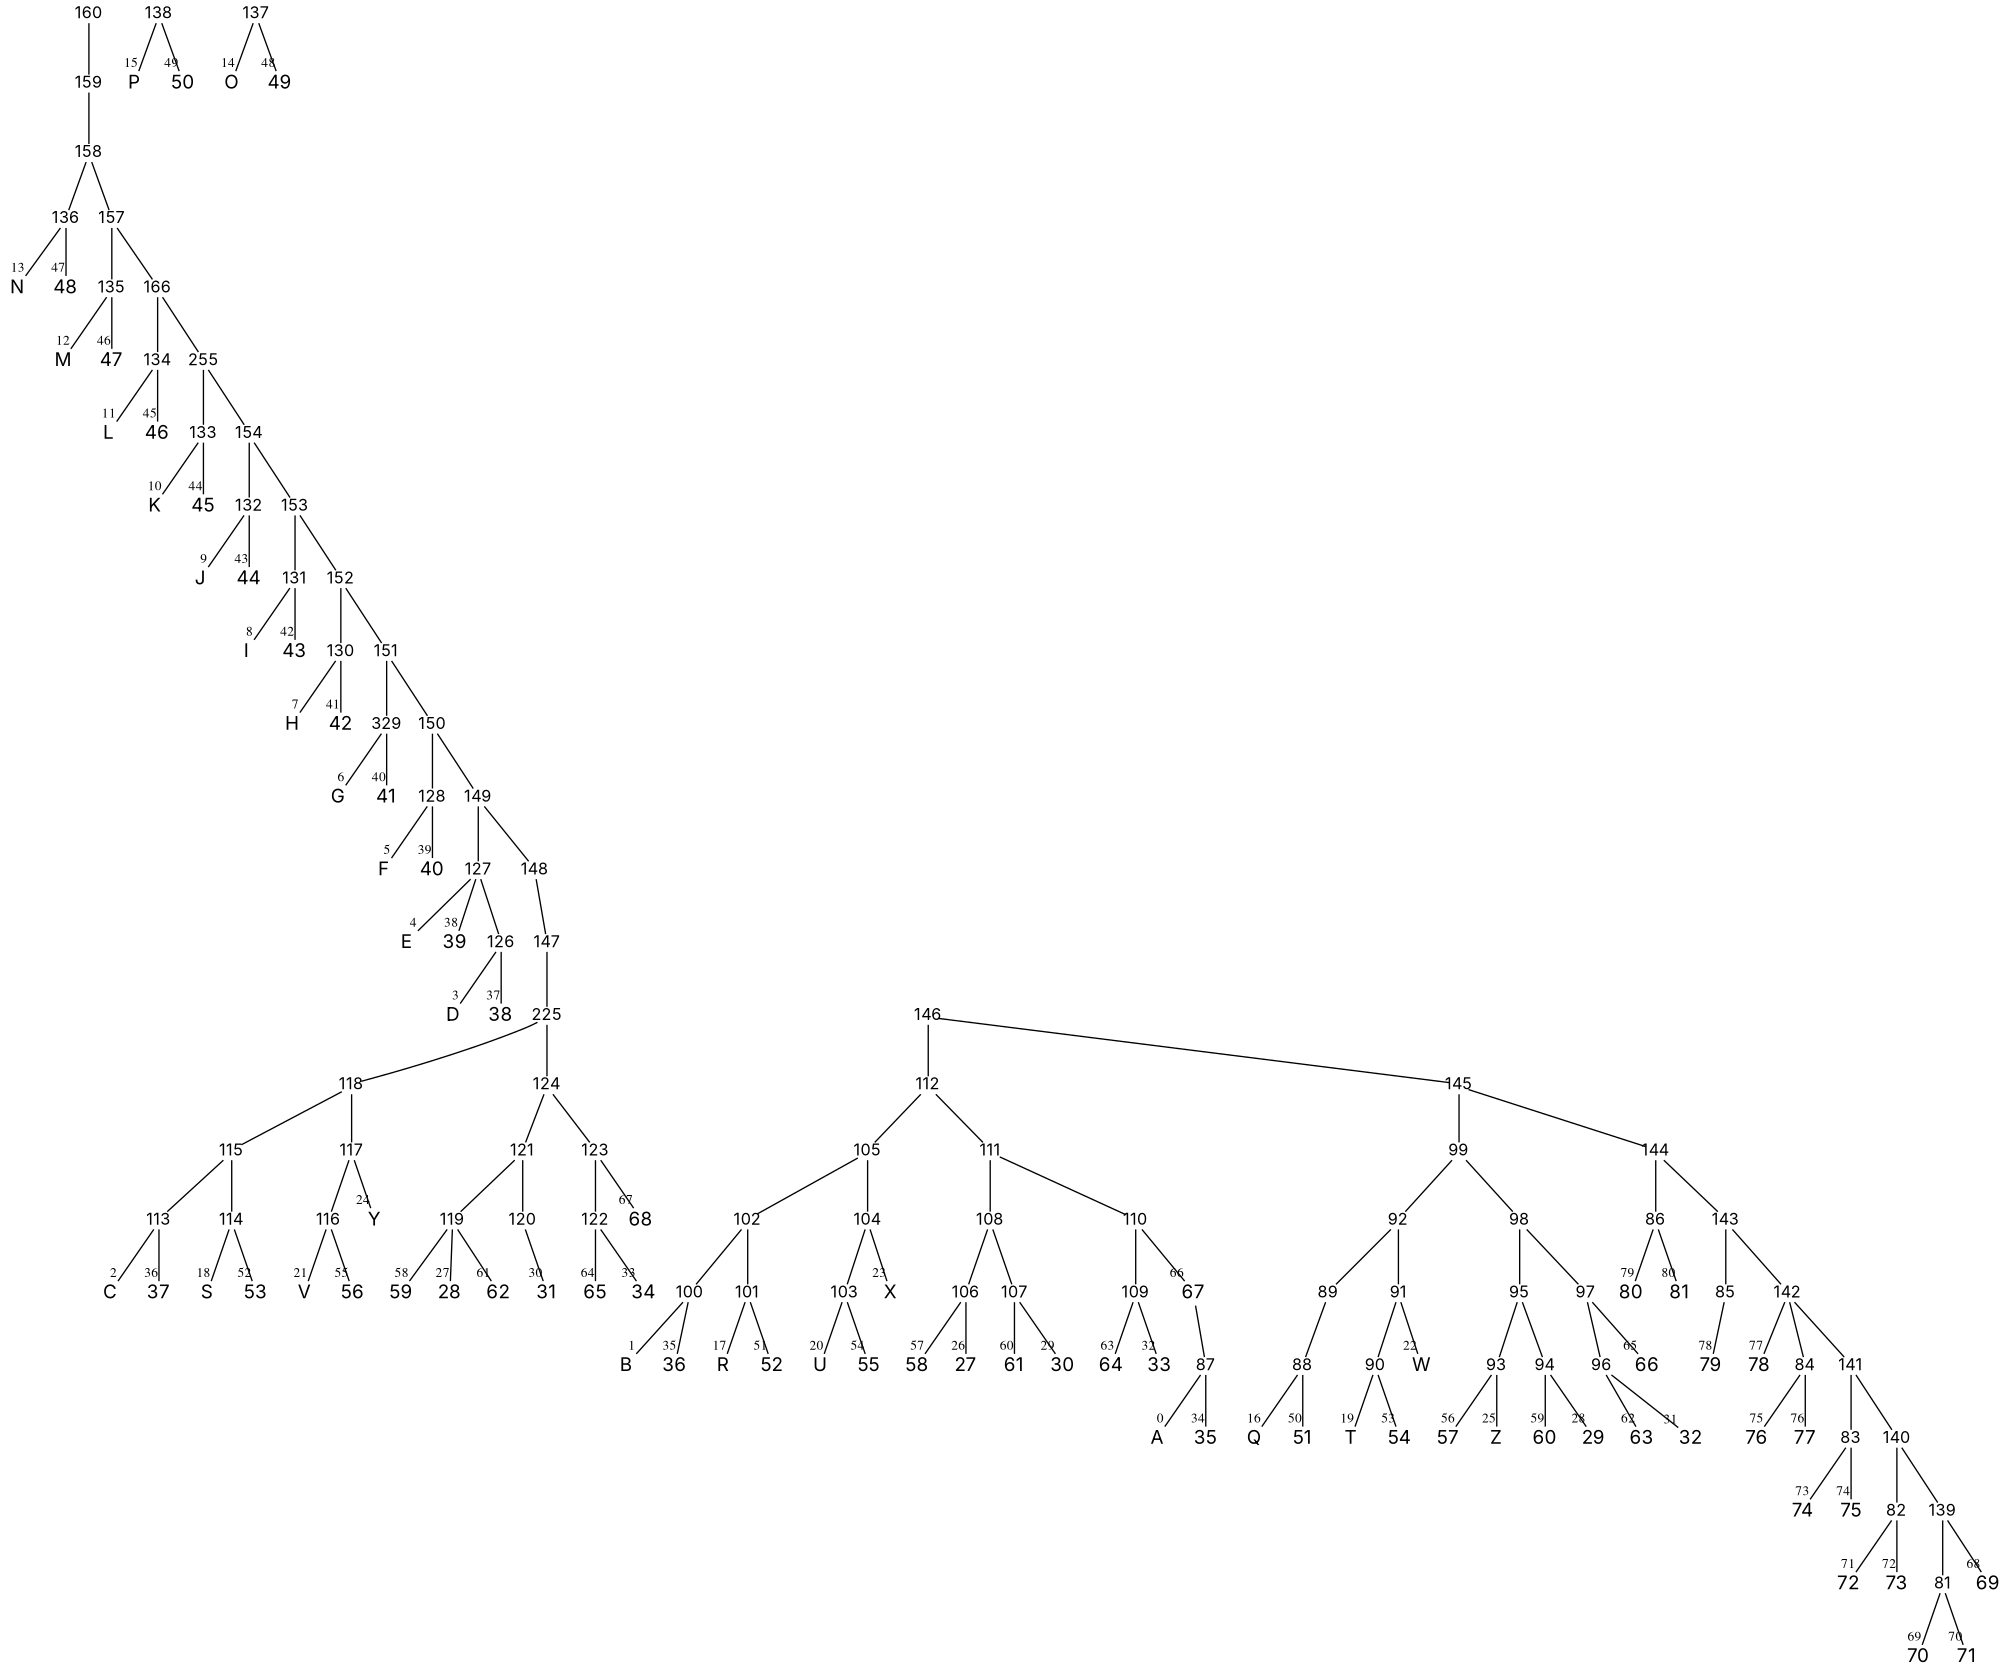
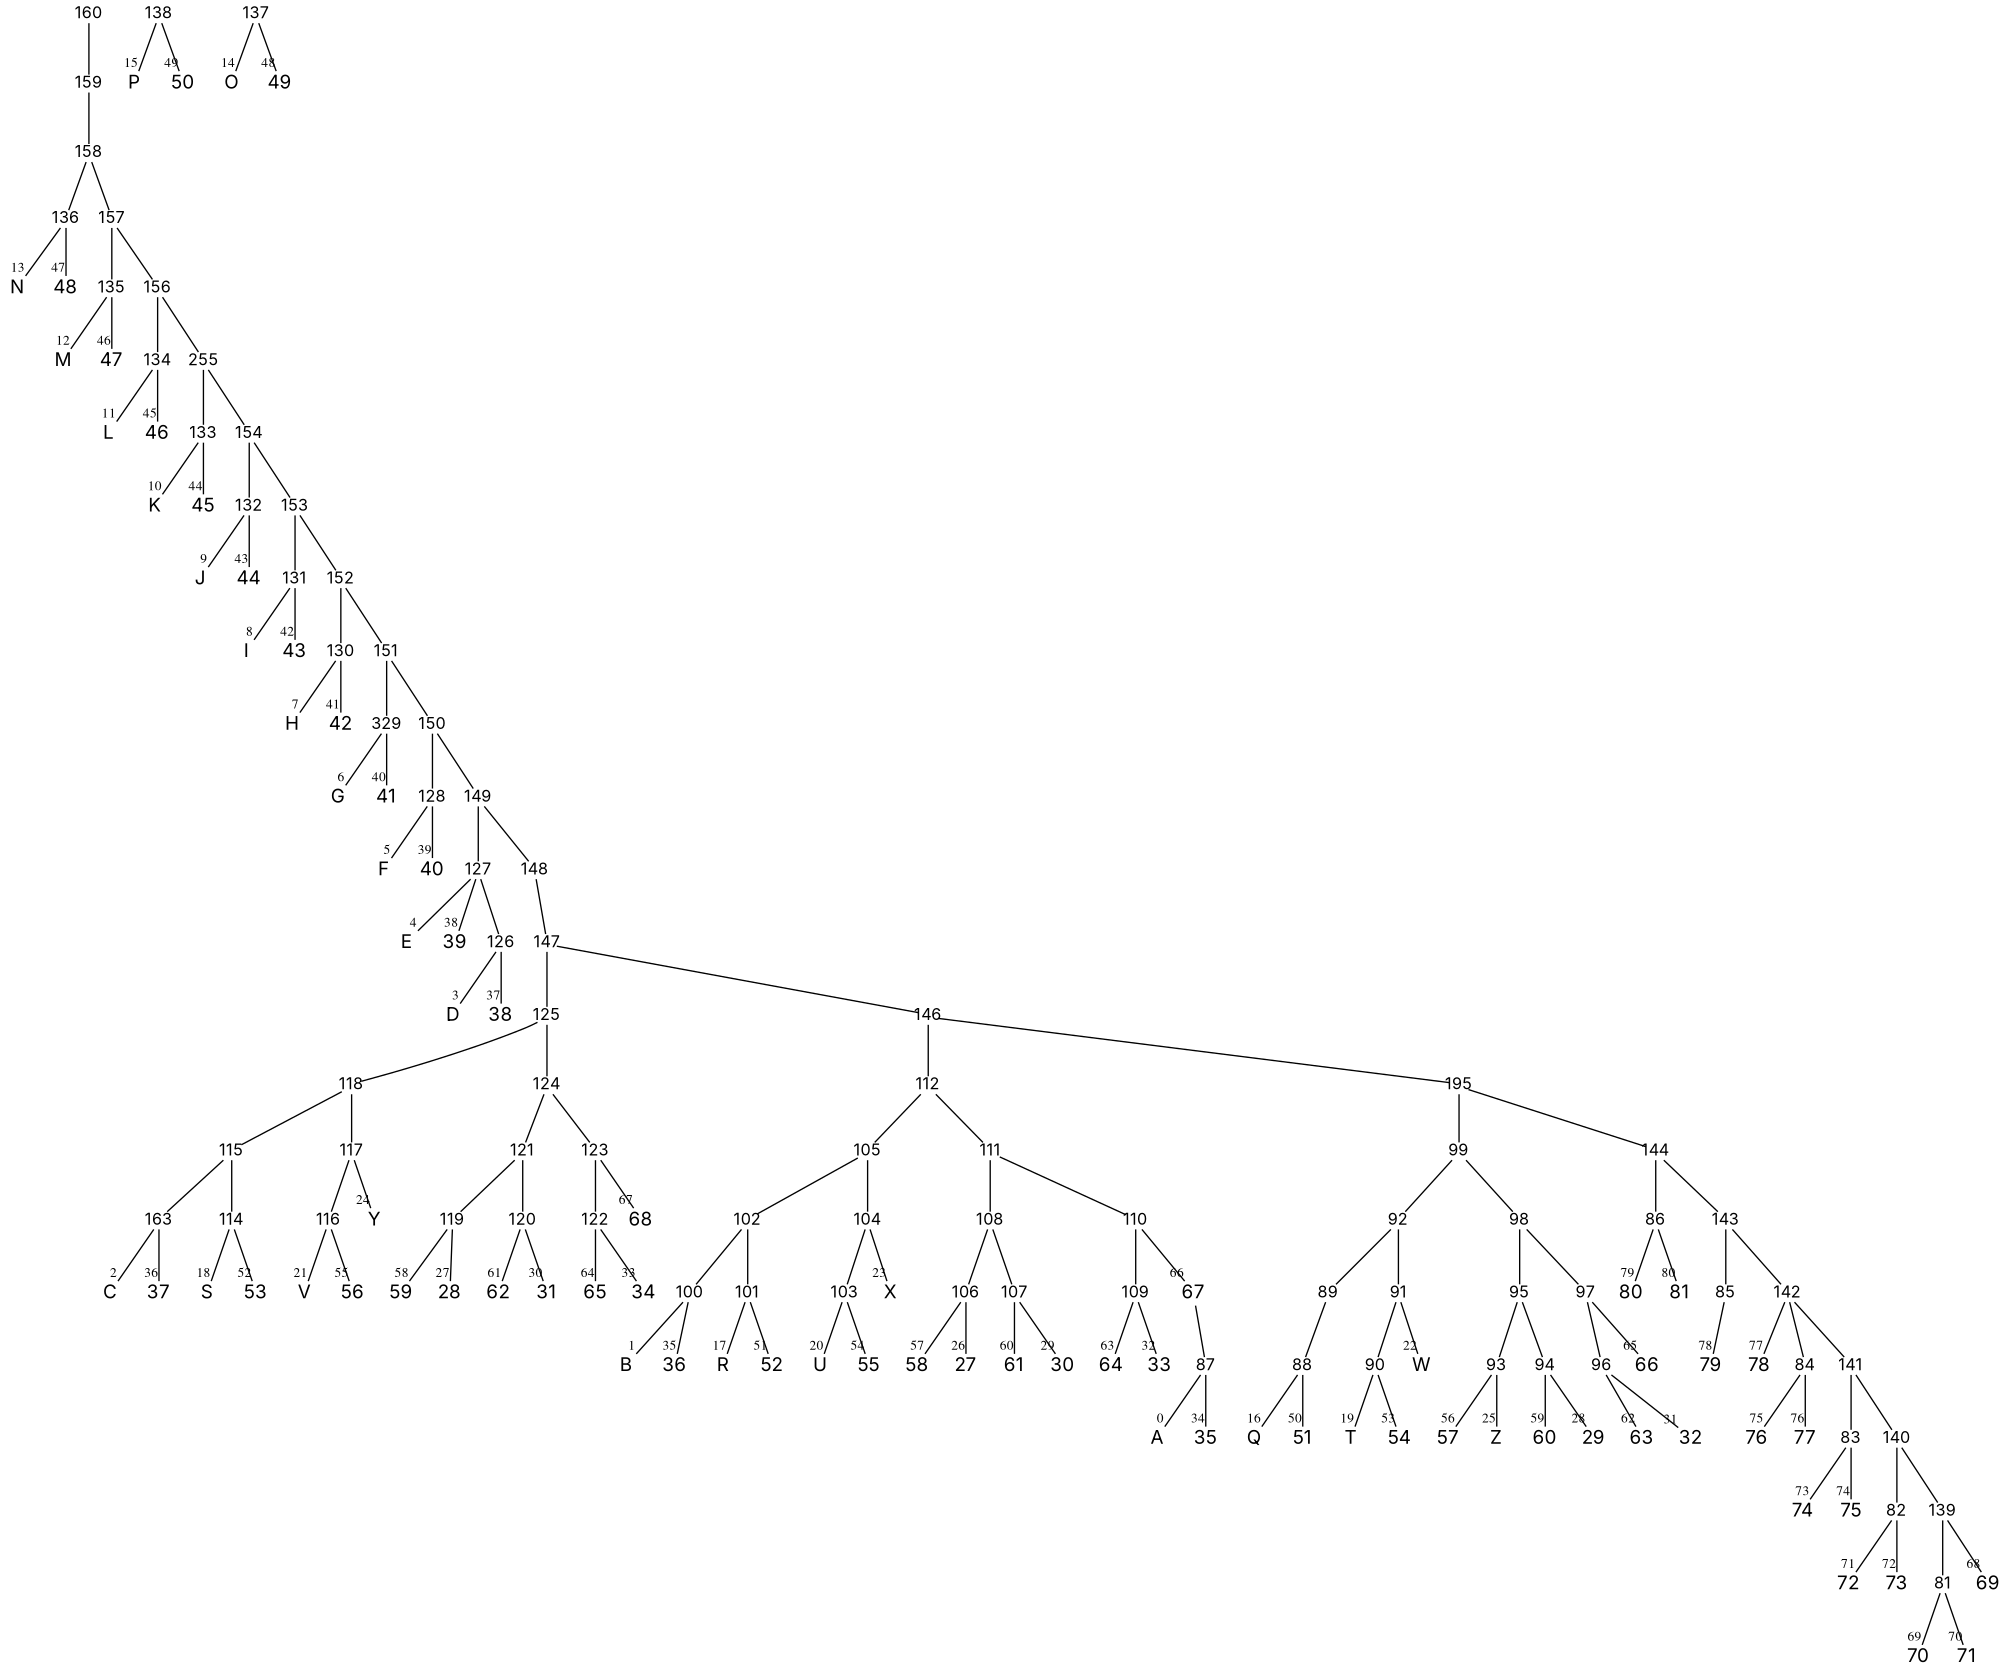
(158, 288) -> (158, 288)
none -> (738, 979)
(547, 1016) -> (547, 1016)
(1459, 1085) -> (1459, 1085)
(159, 1221) -> (159, 1221)
(474, 1255) -> (511, 1255)
